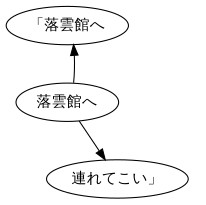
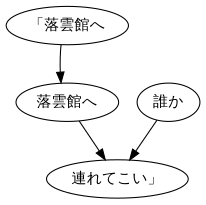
(74, 69) -> (60, 58)
none -> (169, 102)
